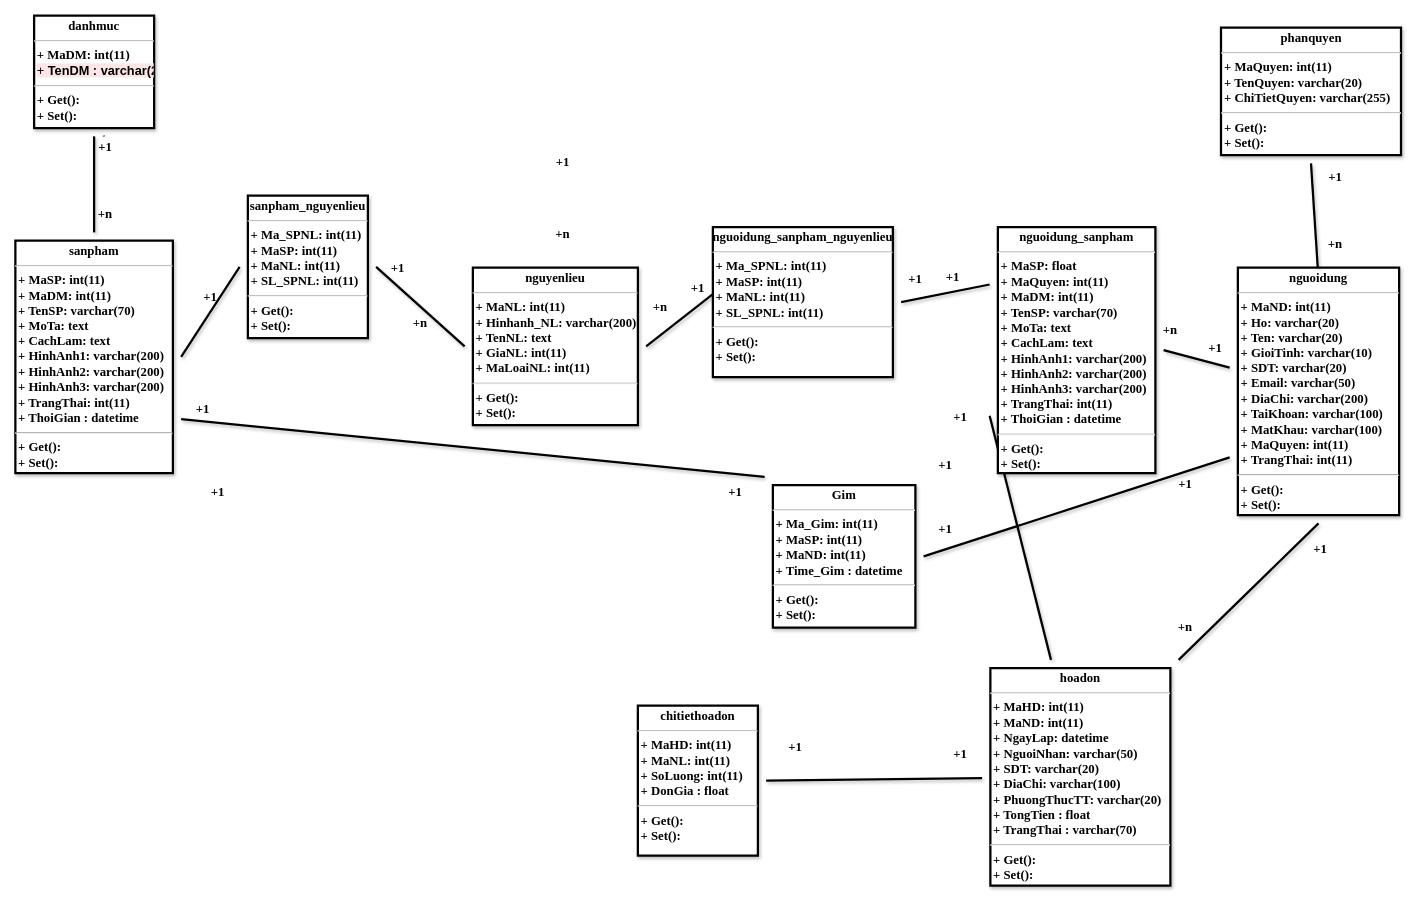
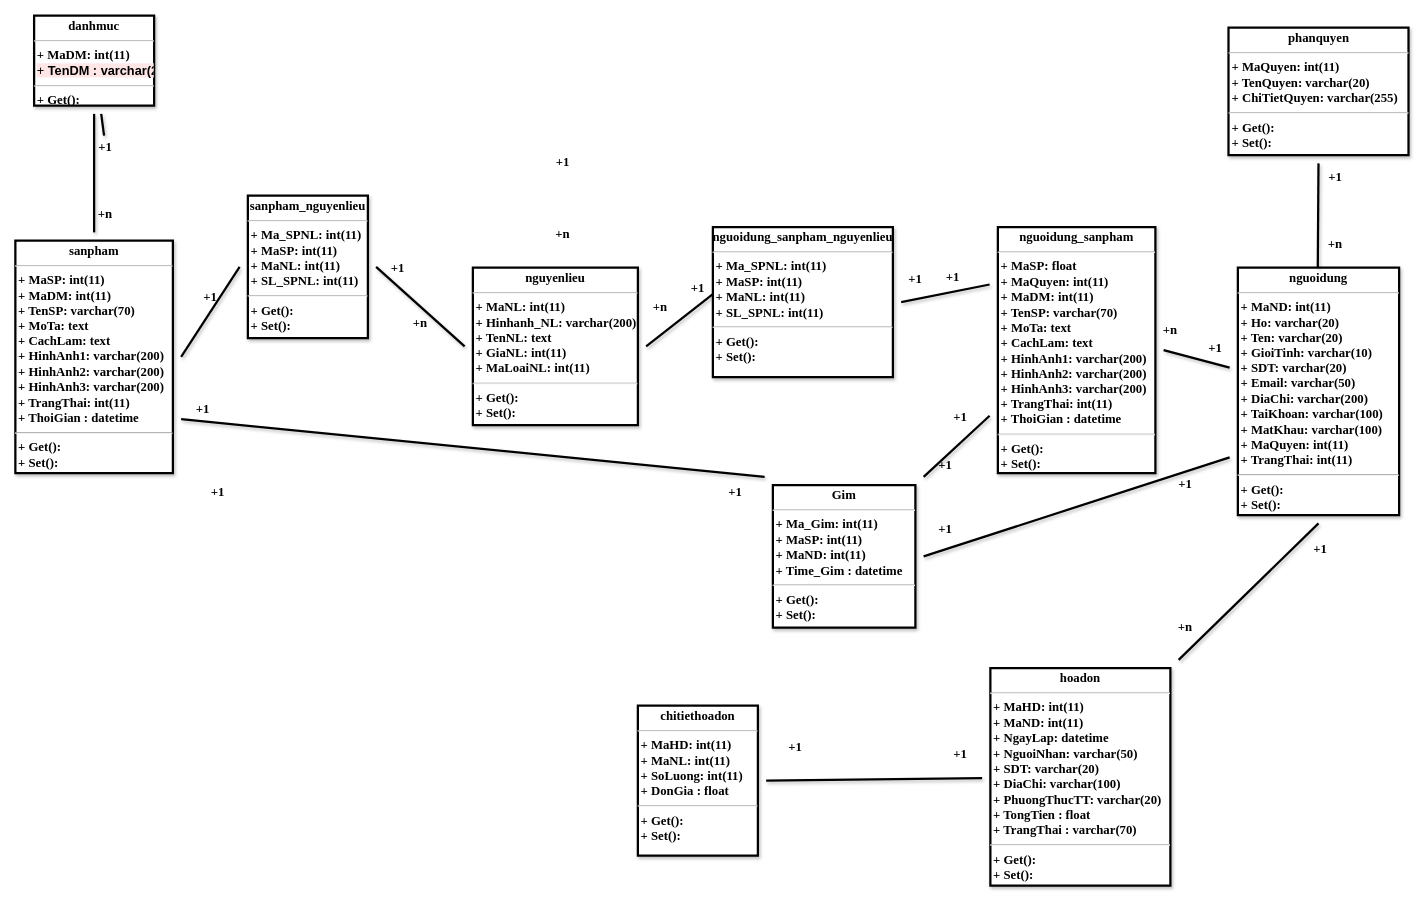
(94, 72) -> (94, 60)
(1311, 91) -> (1319, 91)
(1027, 565) -> (957, 446)
